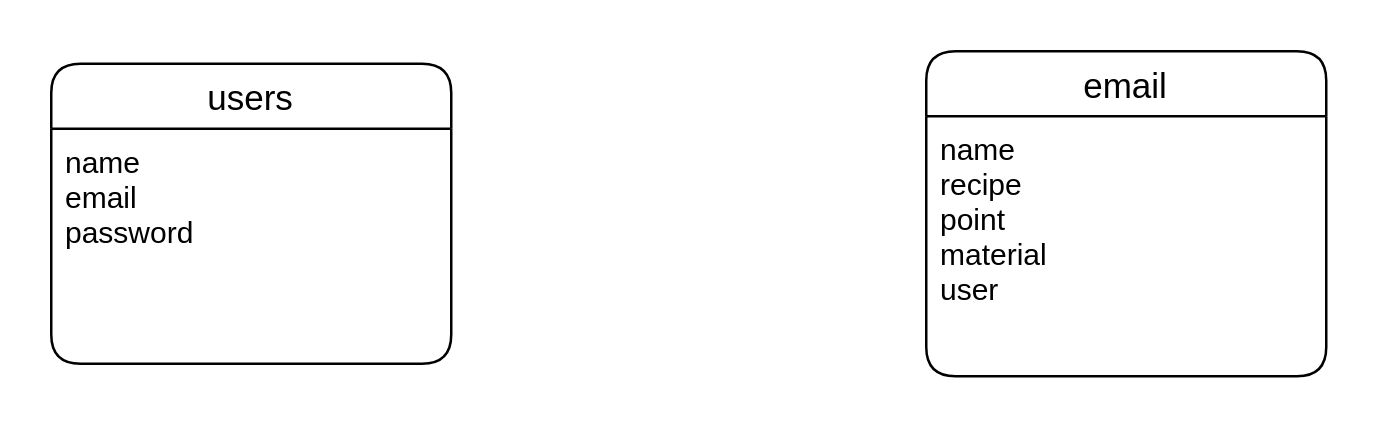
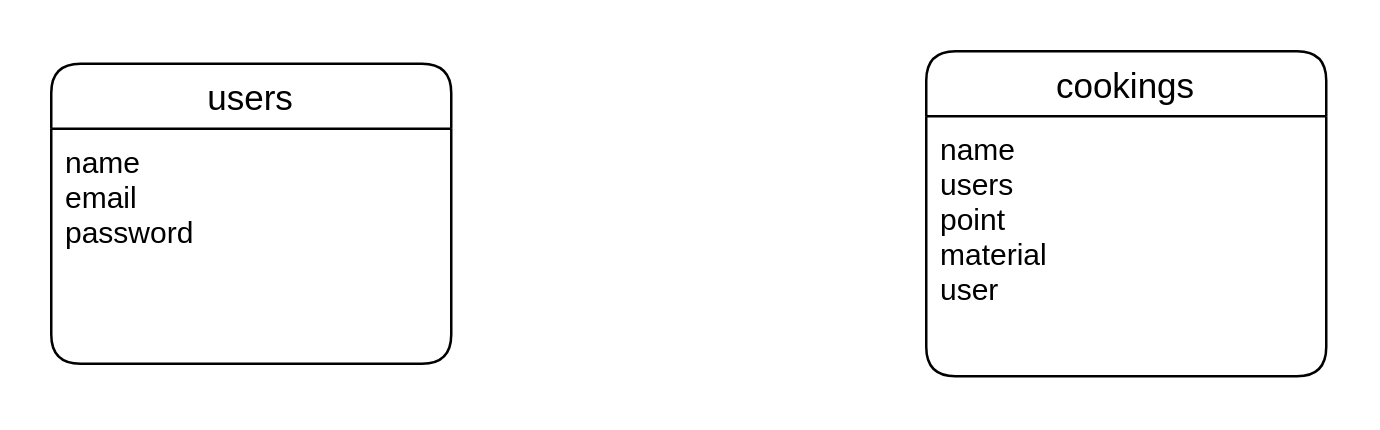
(1125, 86) -> (1125, 86)
(974, 150) -> (974, 150)
